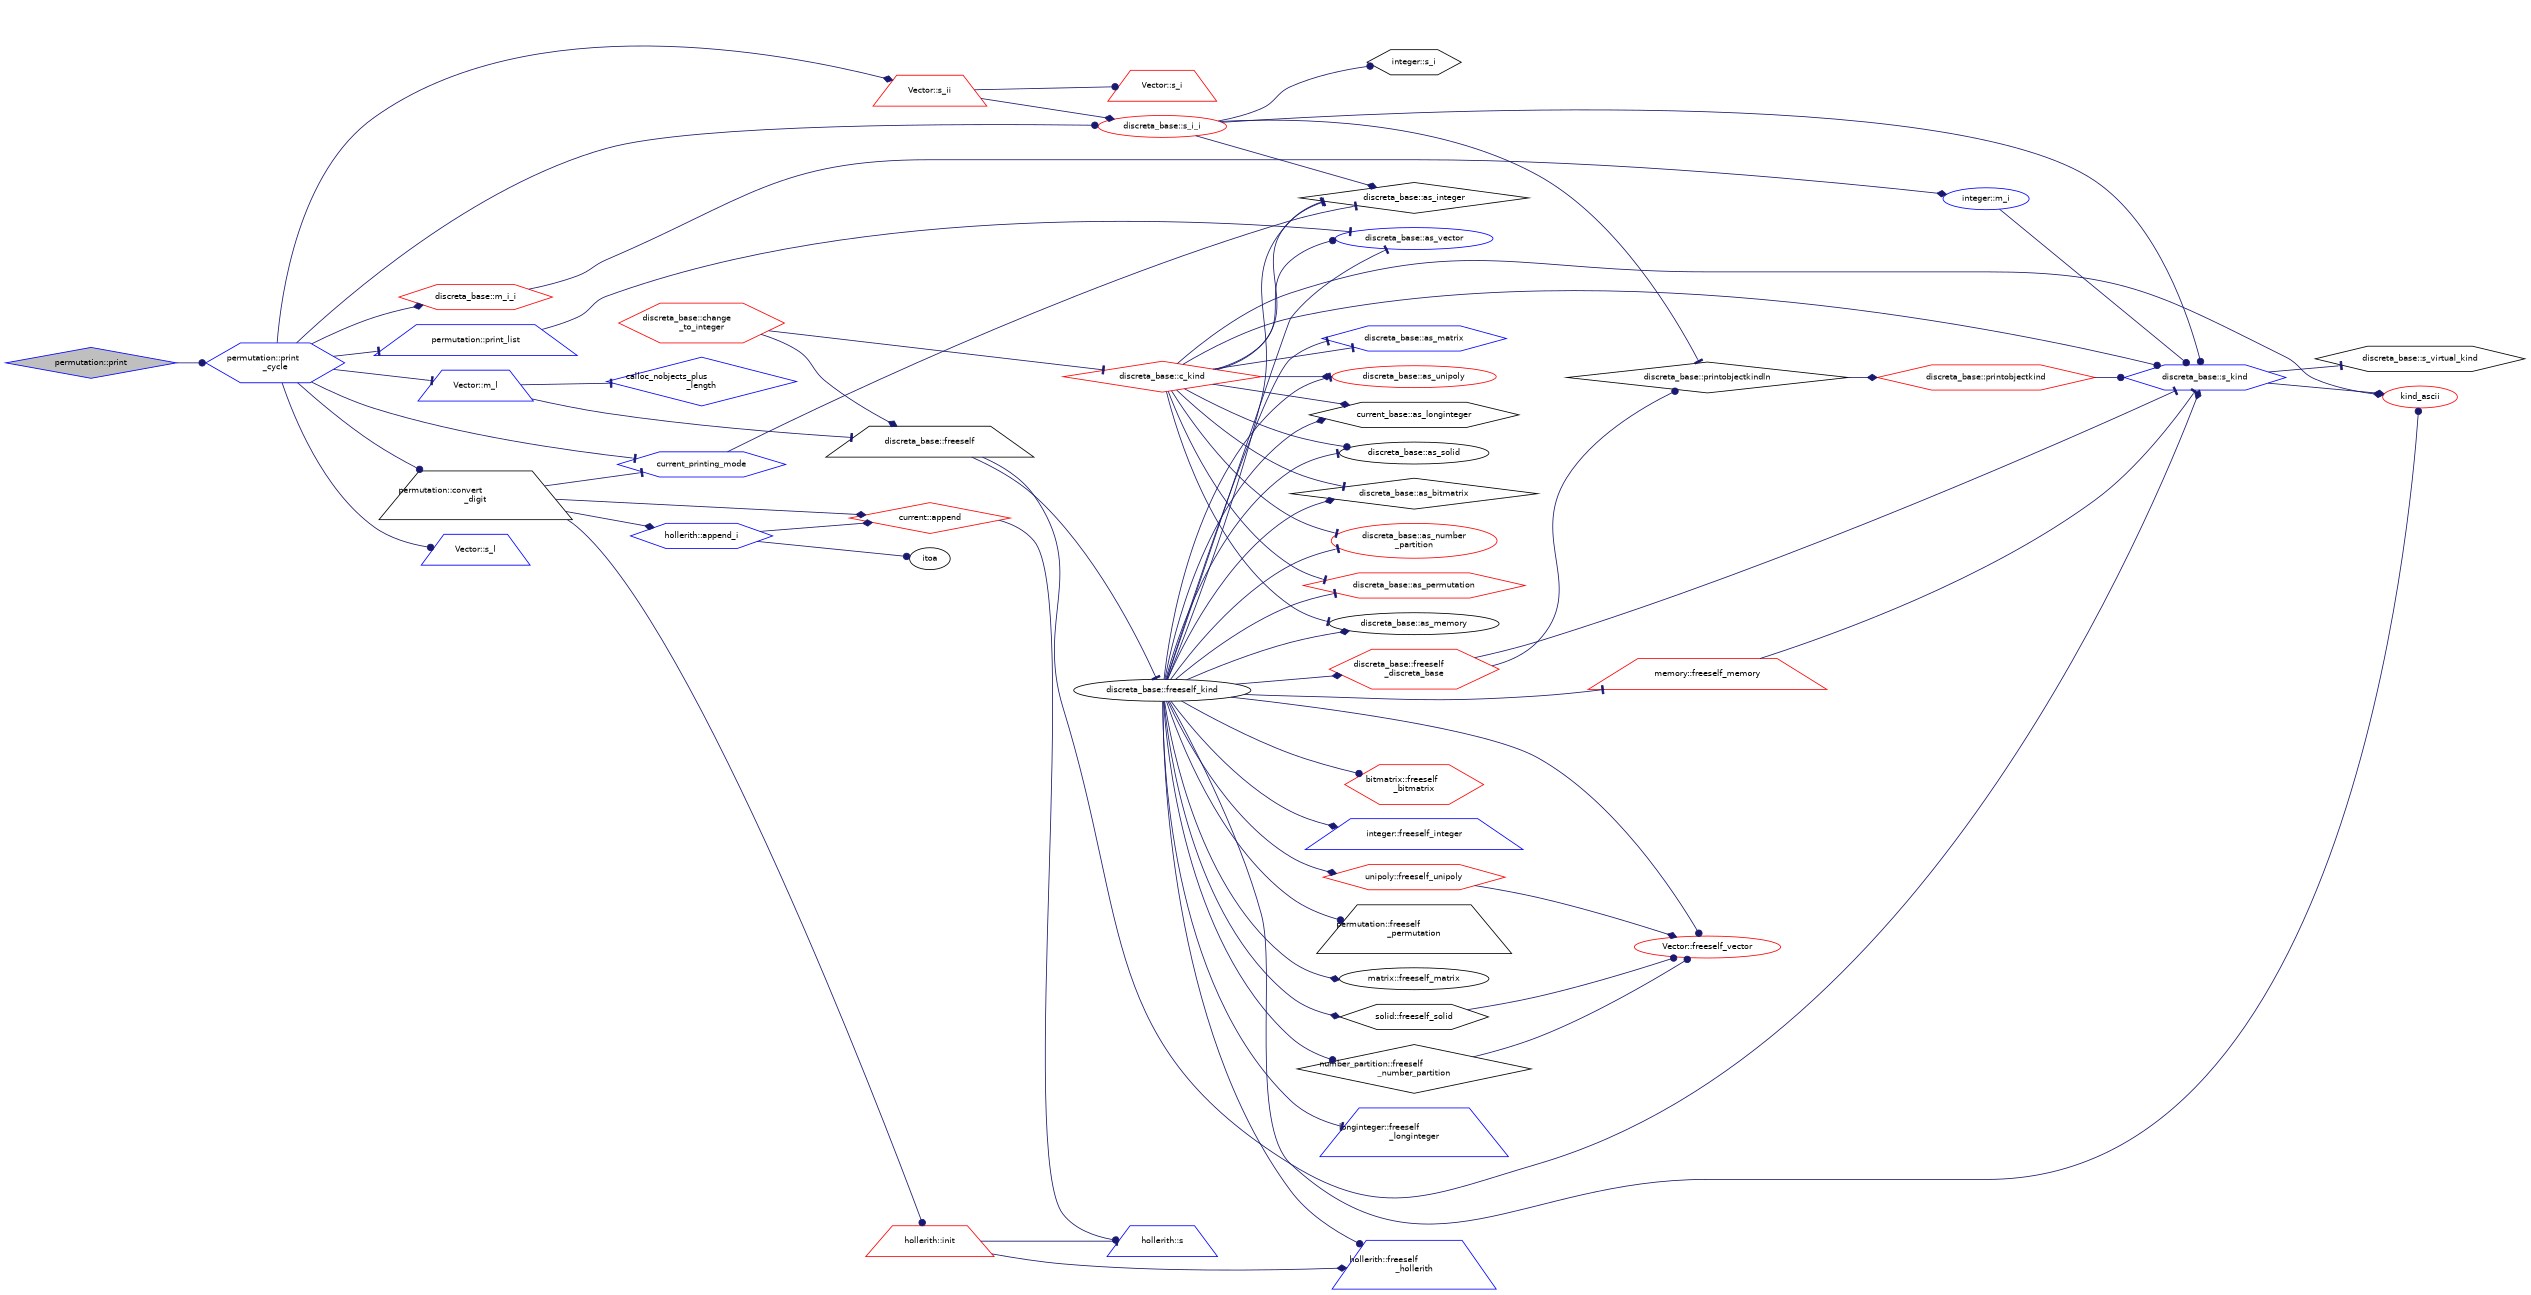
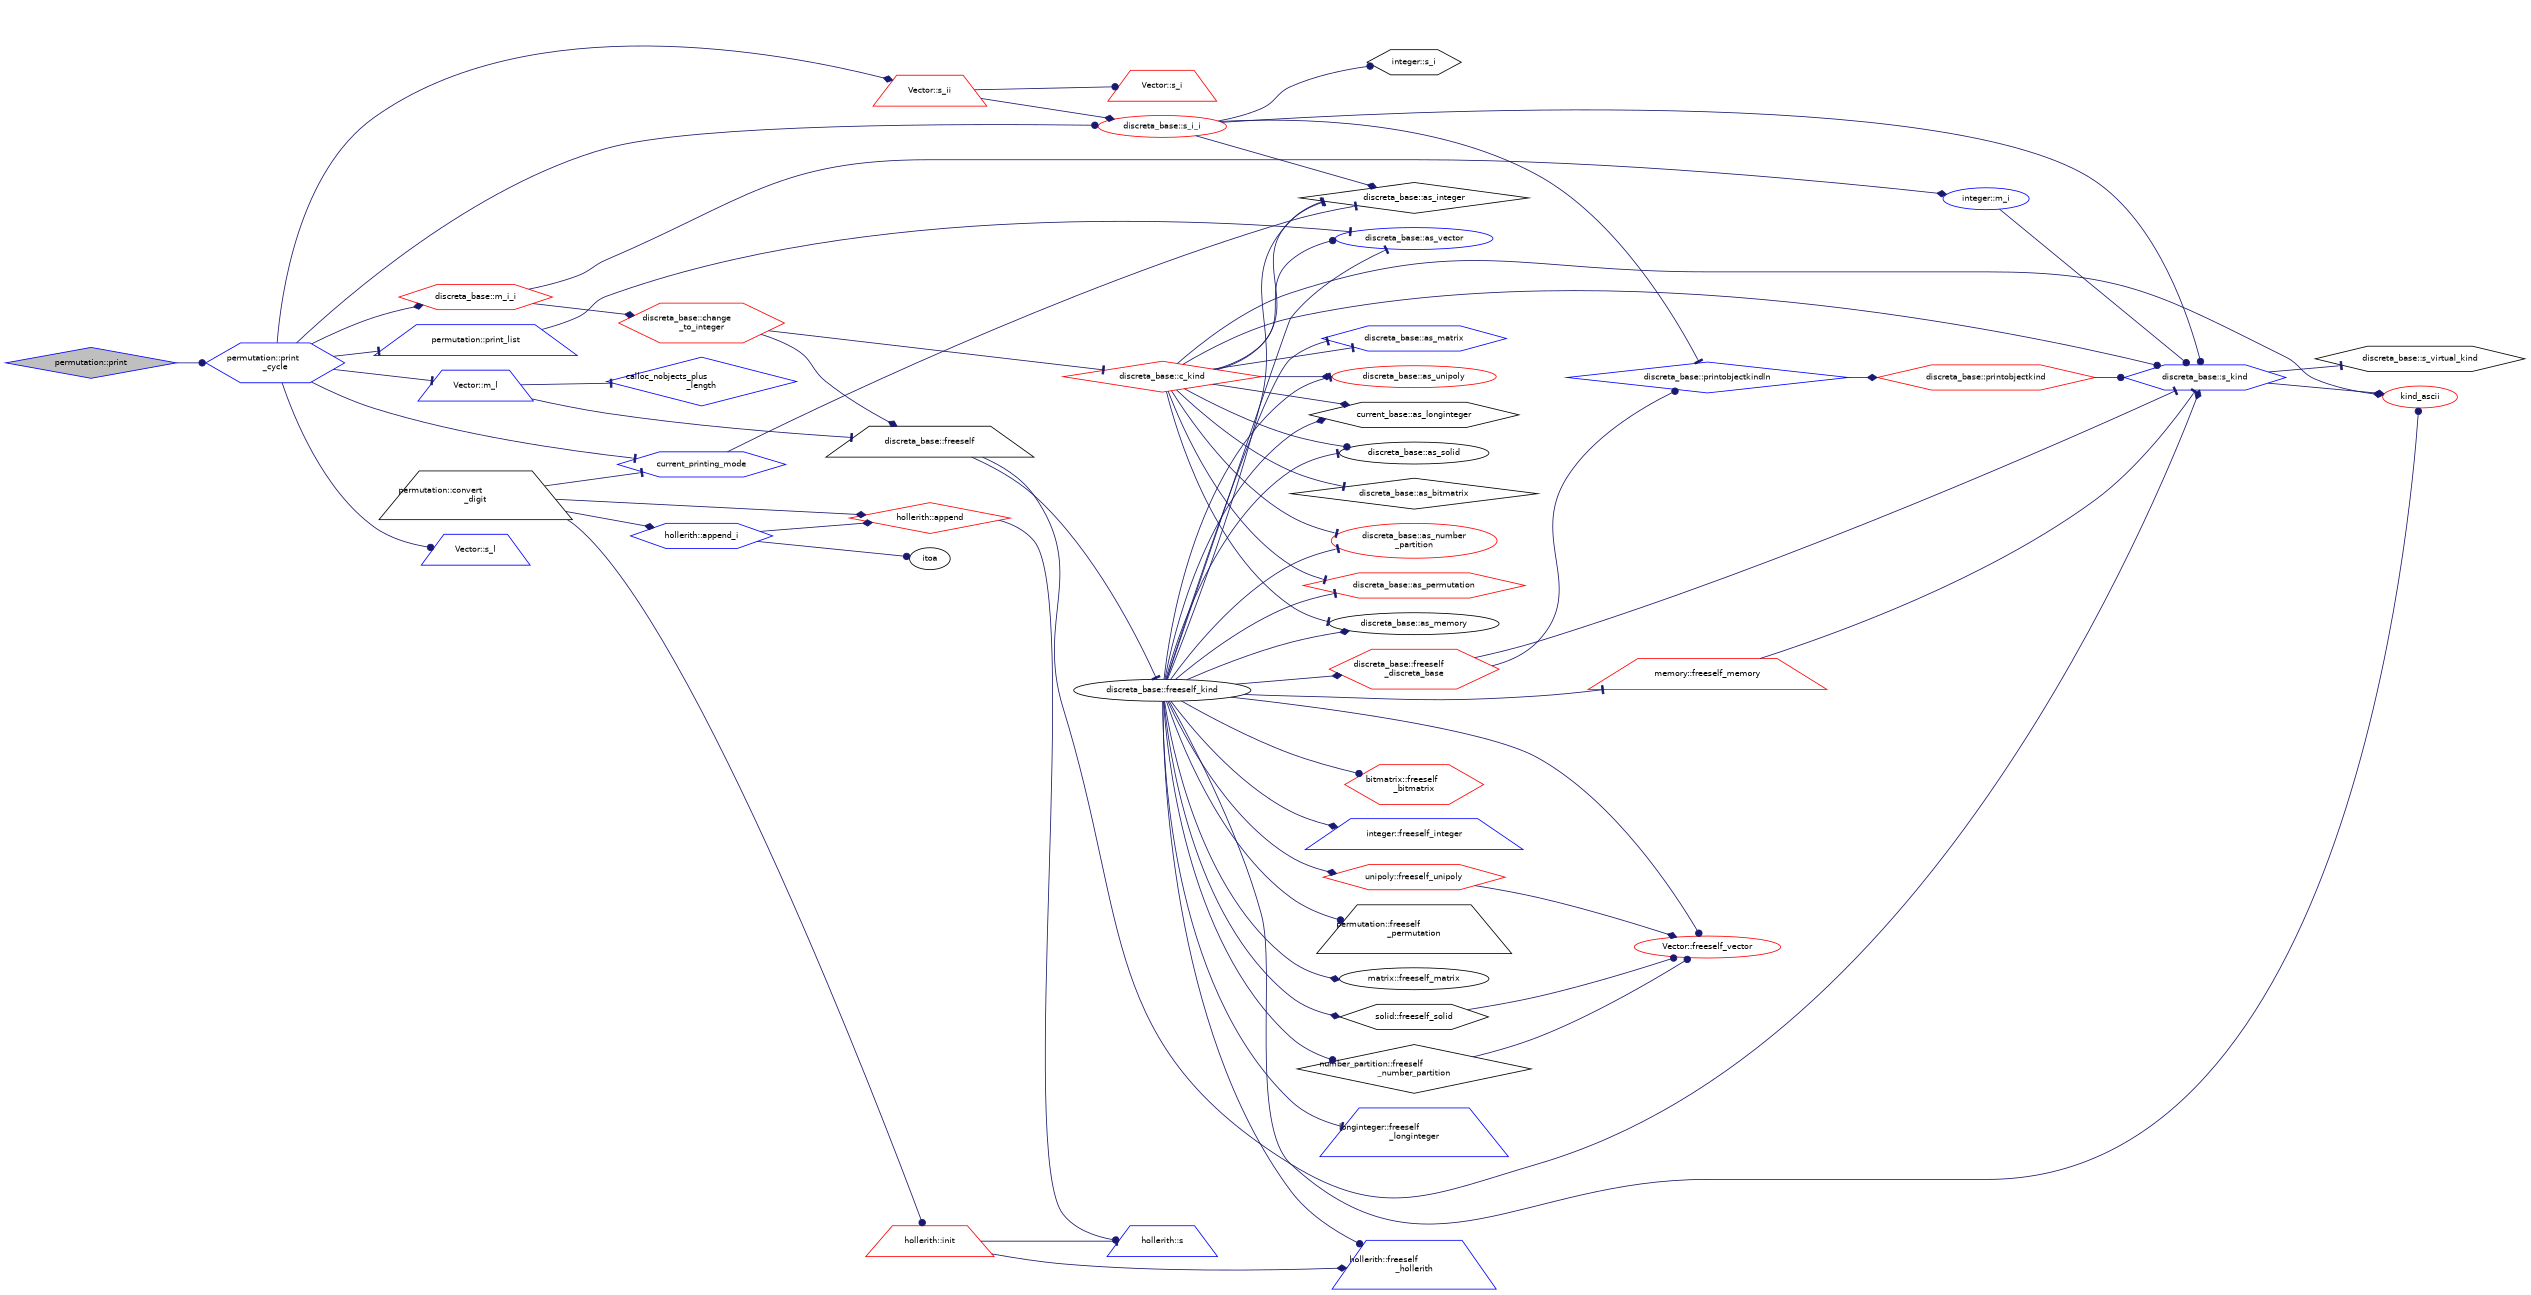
none -> (579, 309)
(1707, 377) -> (1707, 377)
(354, 429) -> none
(930, 518) -> (930, 518)
(1229, 574) -> none
